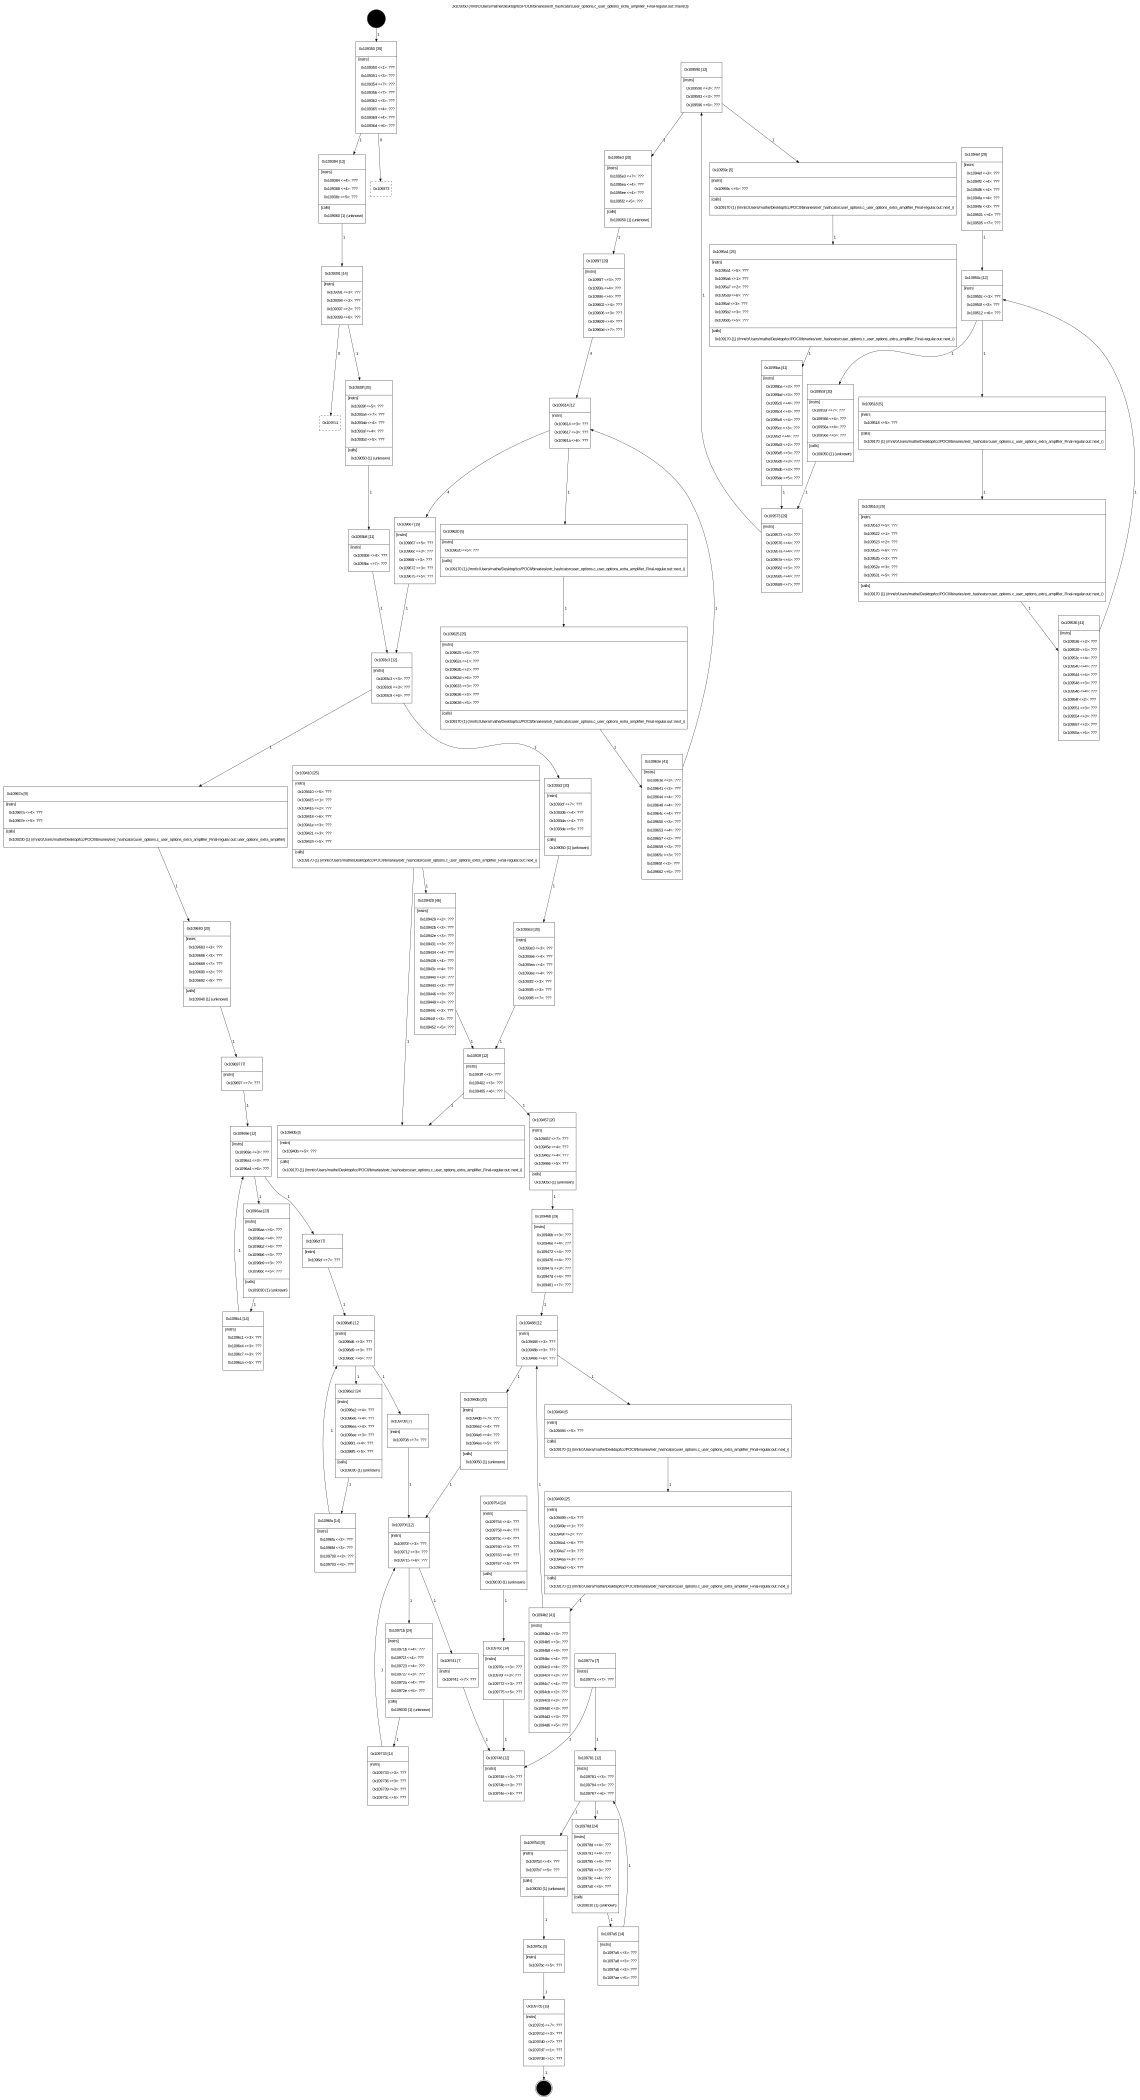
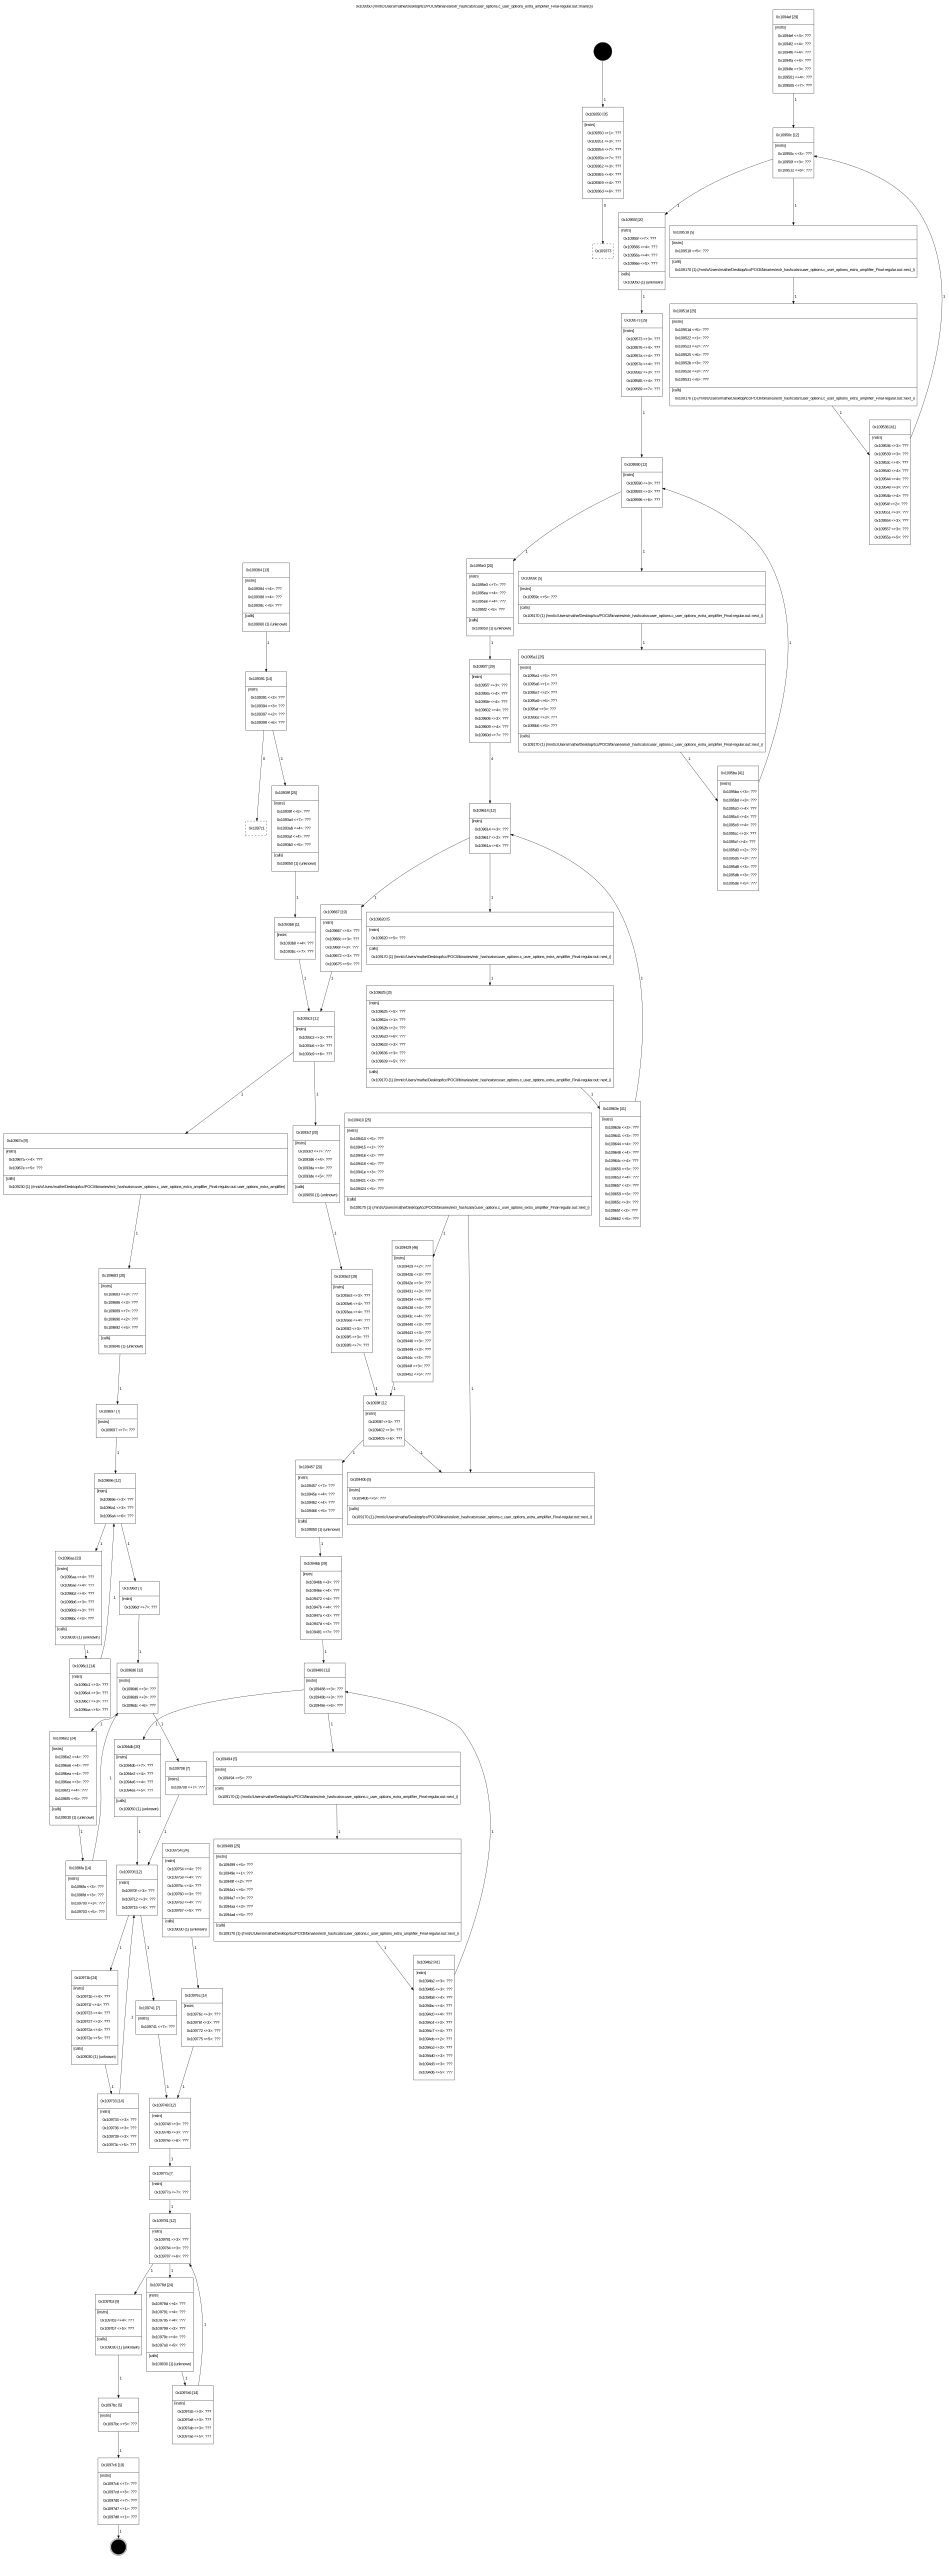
(358, 143) -> none
(448, 492) -> (375, 898)
(782, 496) -> (784, 608)
(570, 1735) -> (170, 2156)
